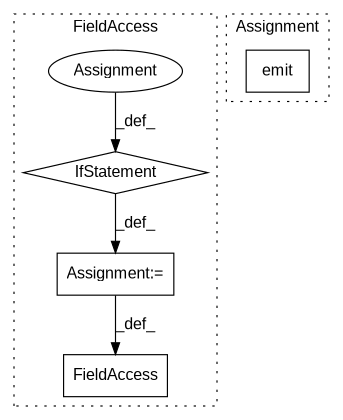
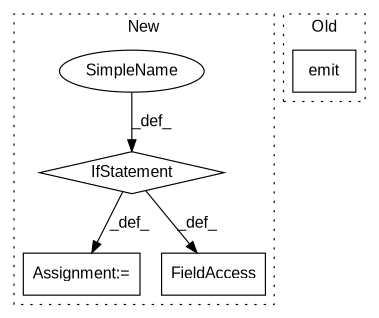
(116, 27) -> (144, 27)
(278, 27) -> (324, 27)
(116, 71) -> (132, 71)
(116, 319) -> (168, 217)
